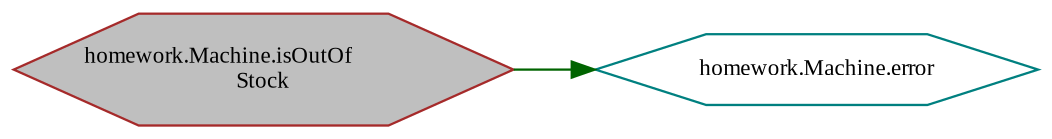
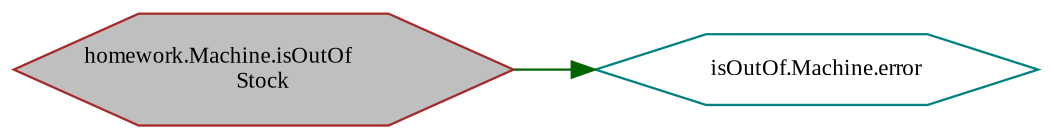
(817, 70) -> (817, 70)
